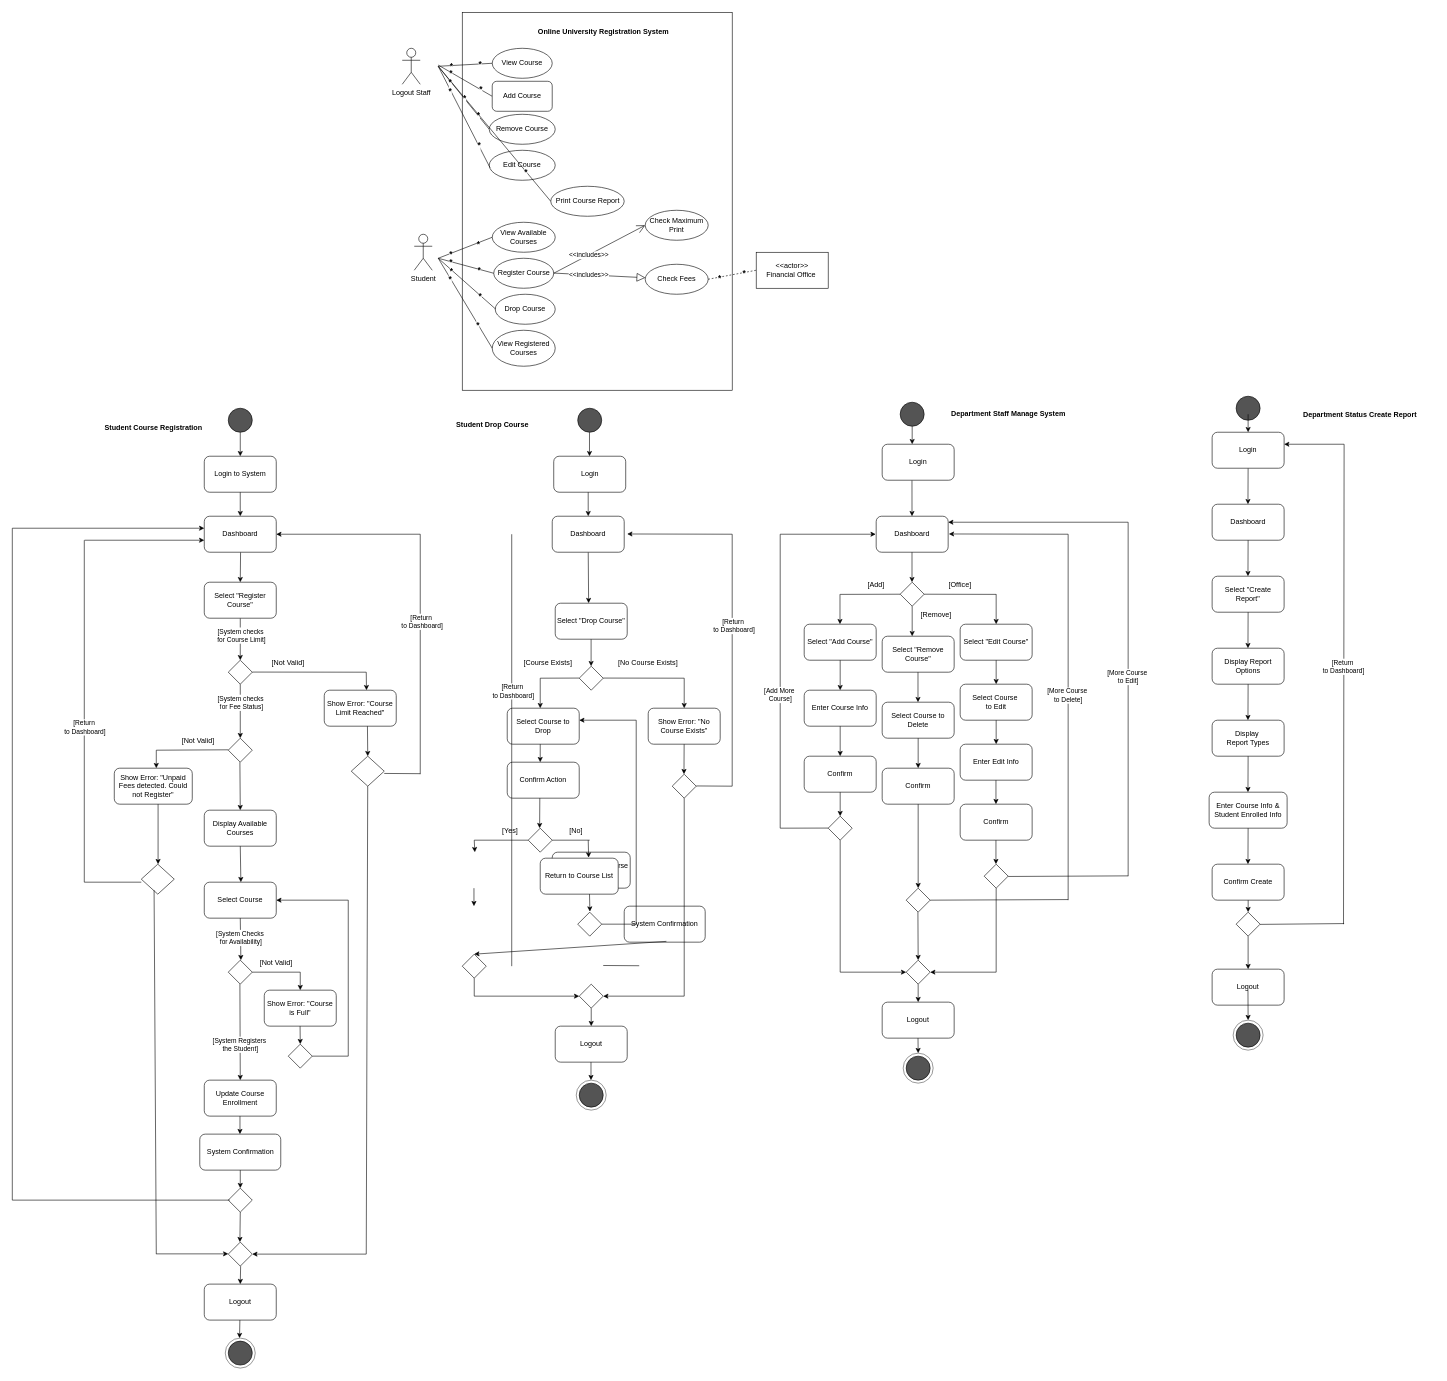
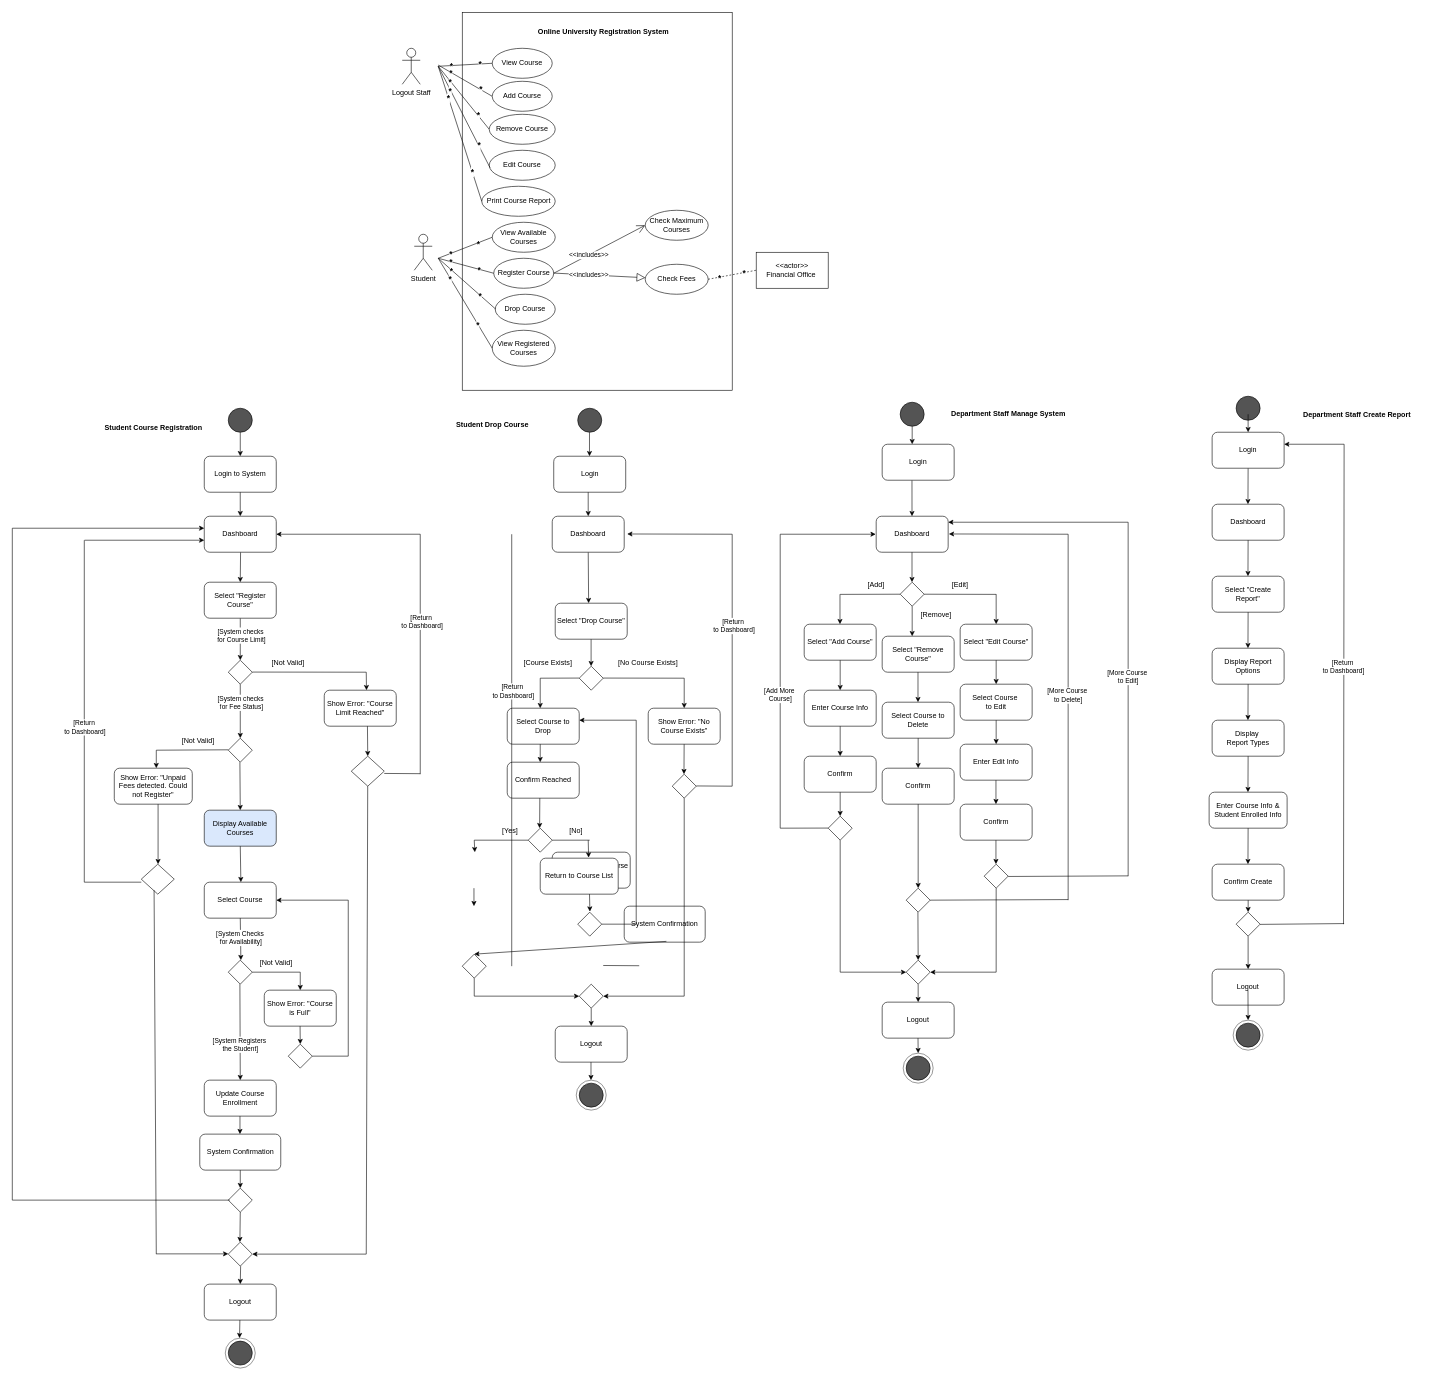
(522, 96) -> (522, 96)
(588, 201) -> (519, 201)
(677, 225) -> (677, 225)
(1363, 415) -> (1361, 415)
(960, 585) -> (960, 585)
(543, 780) -> (543, 780)
(240, 828) -> (240, 828)
